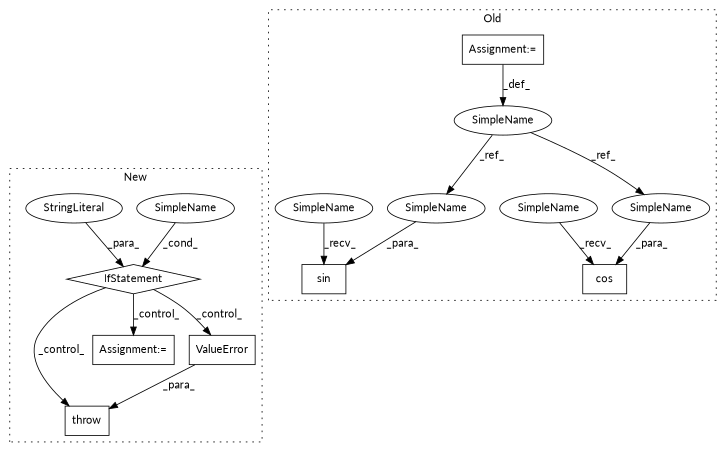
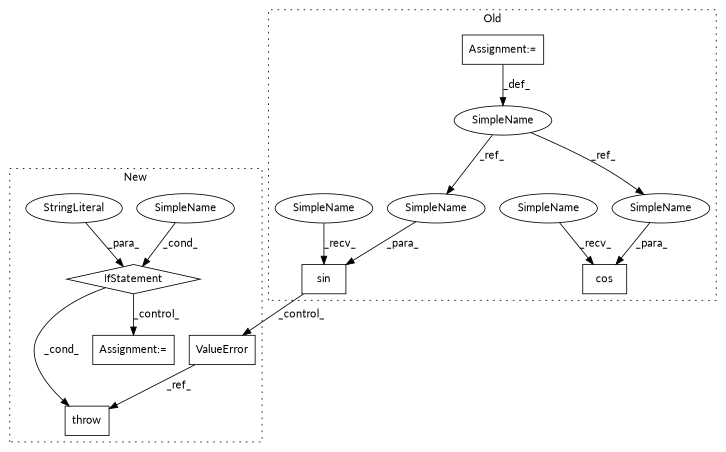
(181, 307) -> (277, 312)
(62, 350) -> (62, 350)
(179, 385) -> (179, 385)
